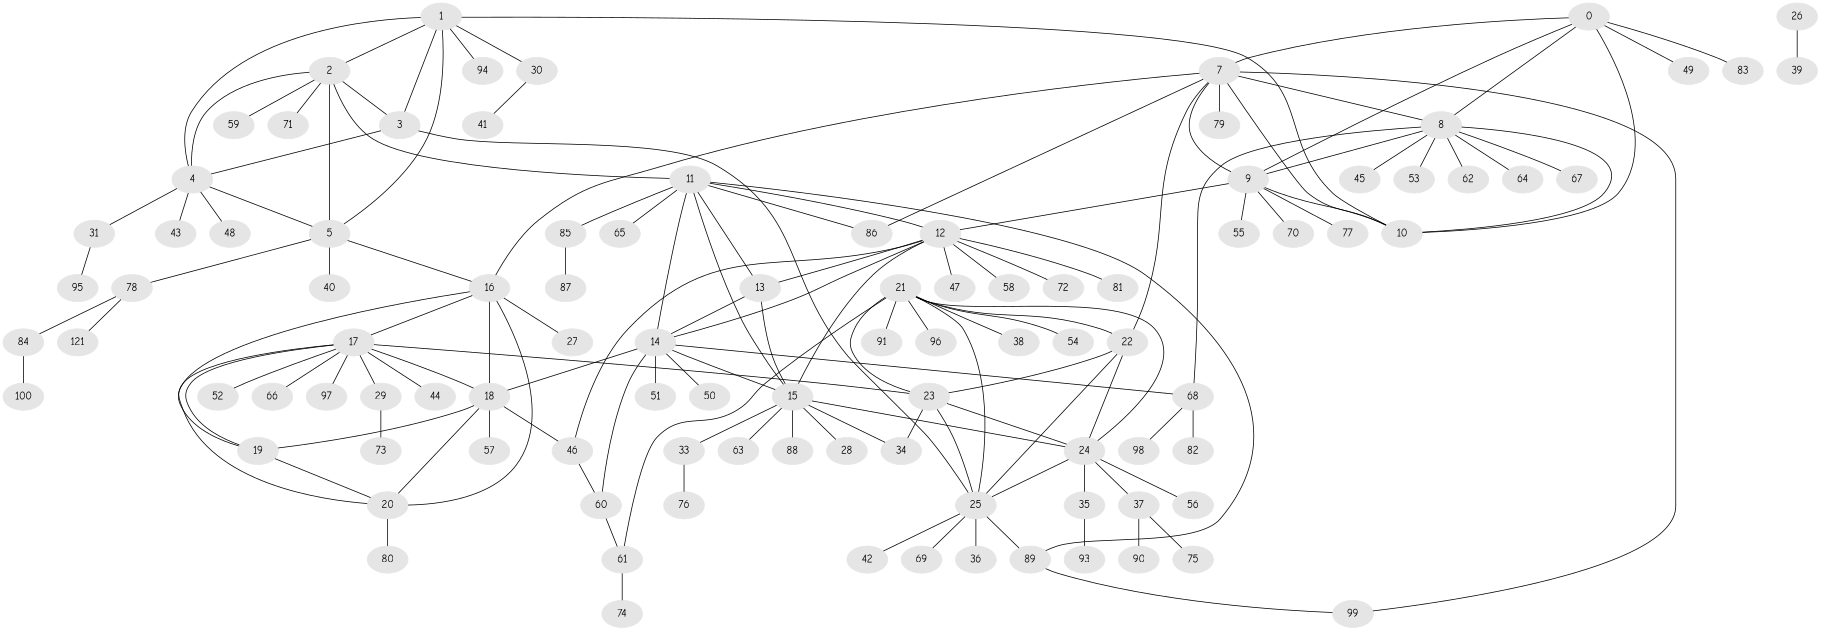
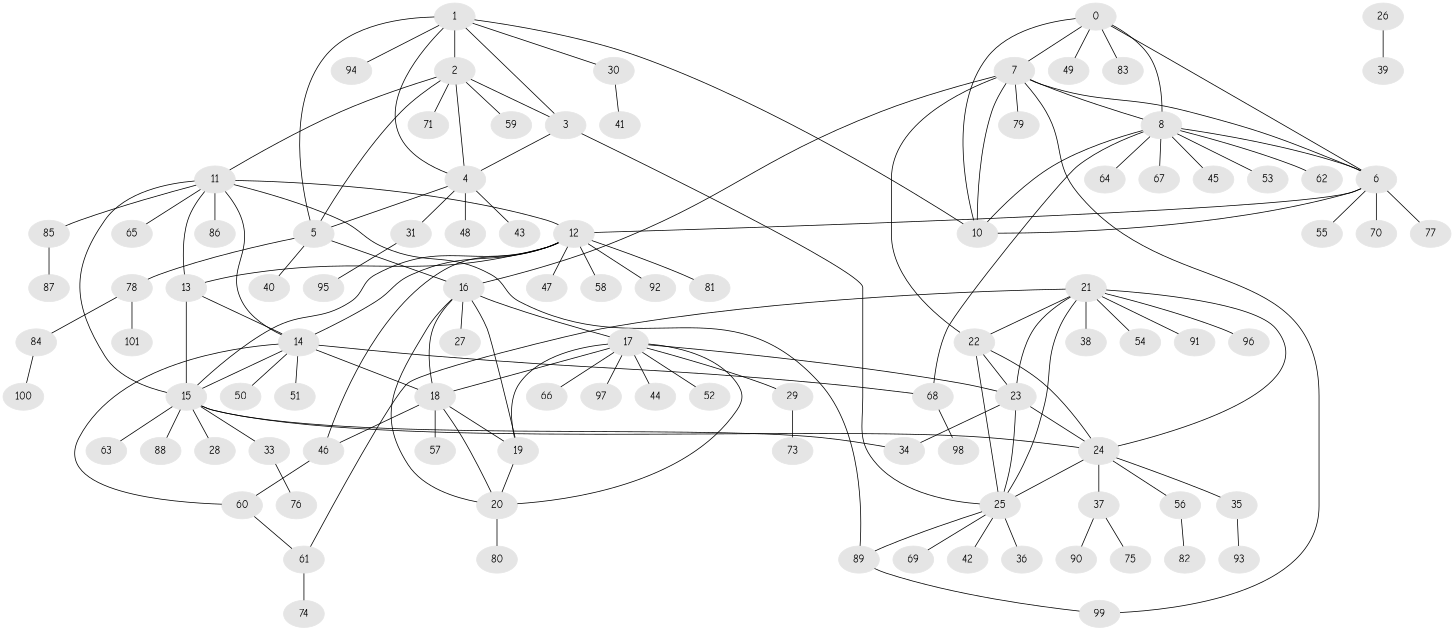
(1046, 152) -> none
(1248, 179) -> (1376, 179)
(1063, 288) -> (655, 288)
(78, 342) -> (132, 342)
(1193, 424) -> (1183, 533)
